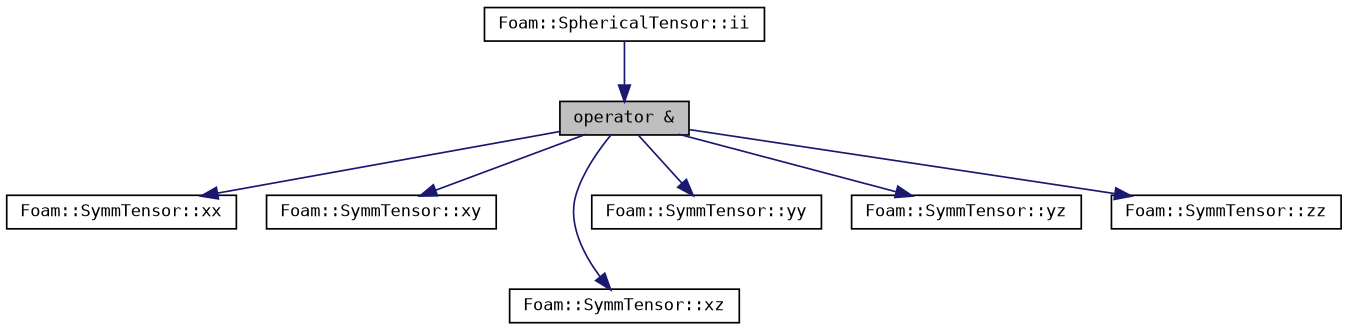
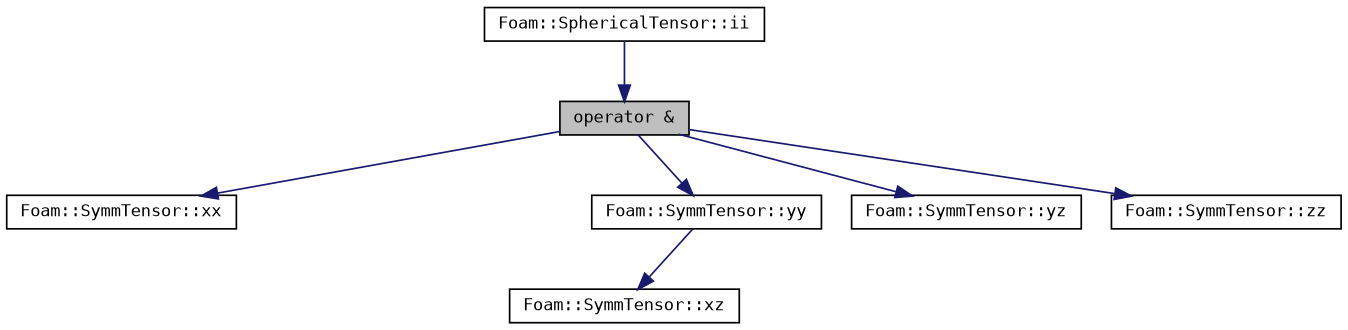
(574, 203) -> (671, 253)
(381, 212) -> none
